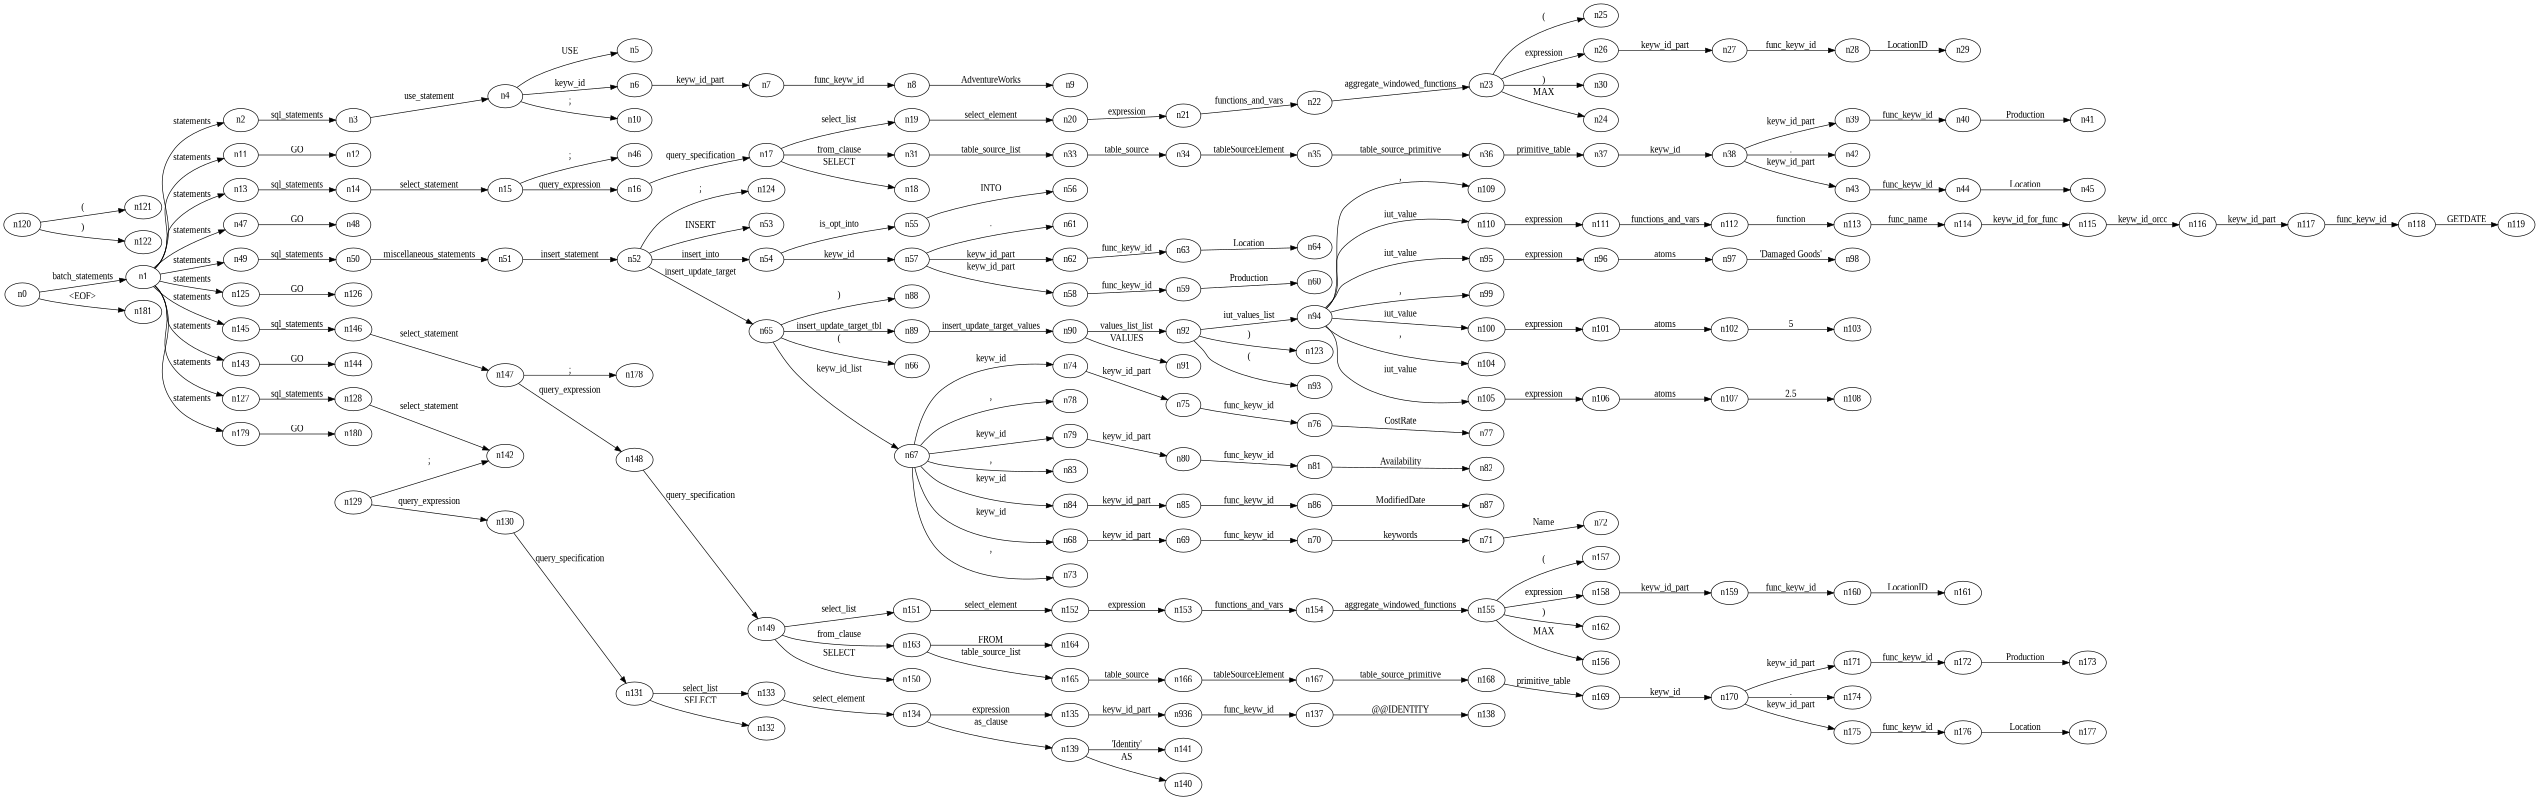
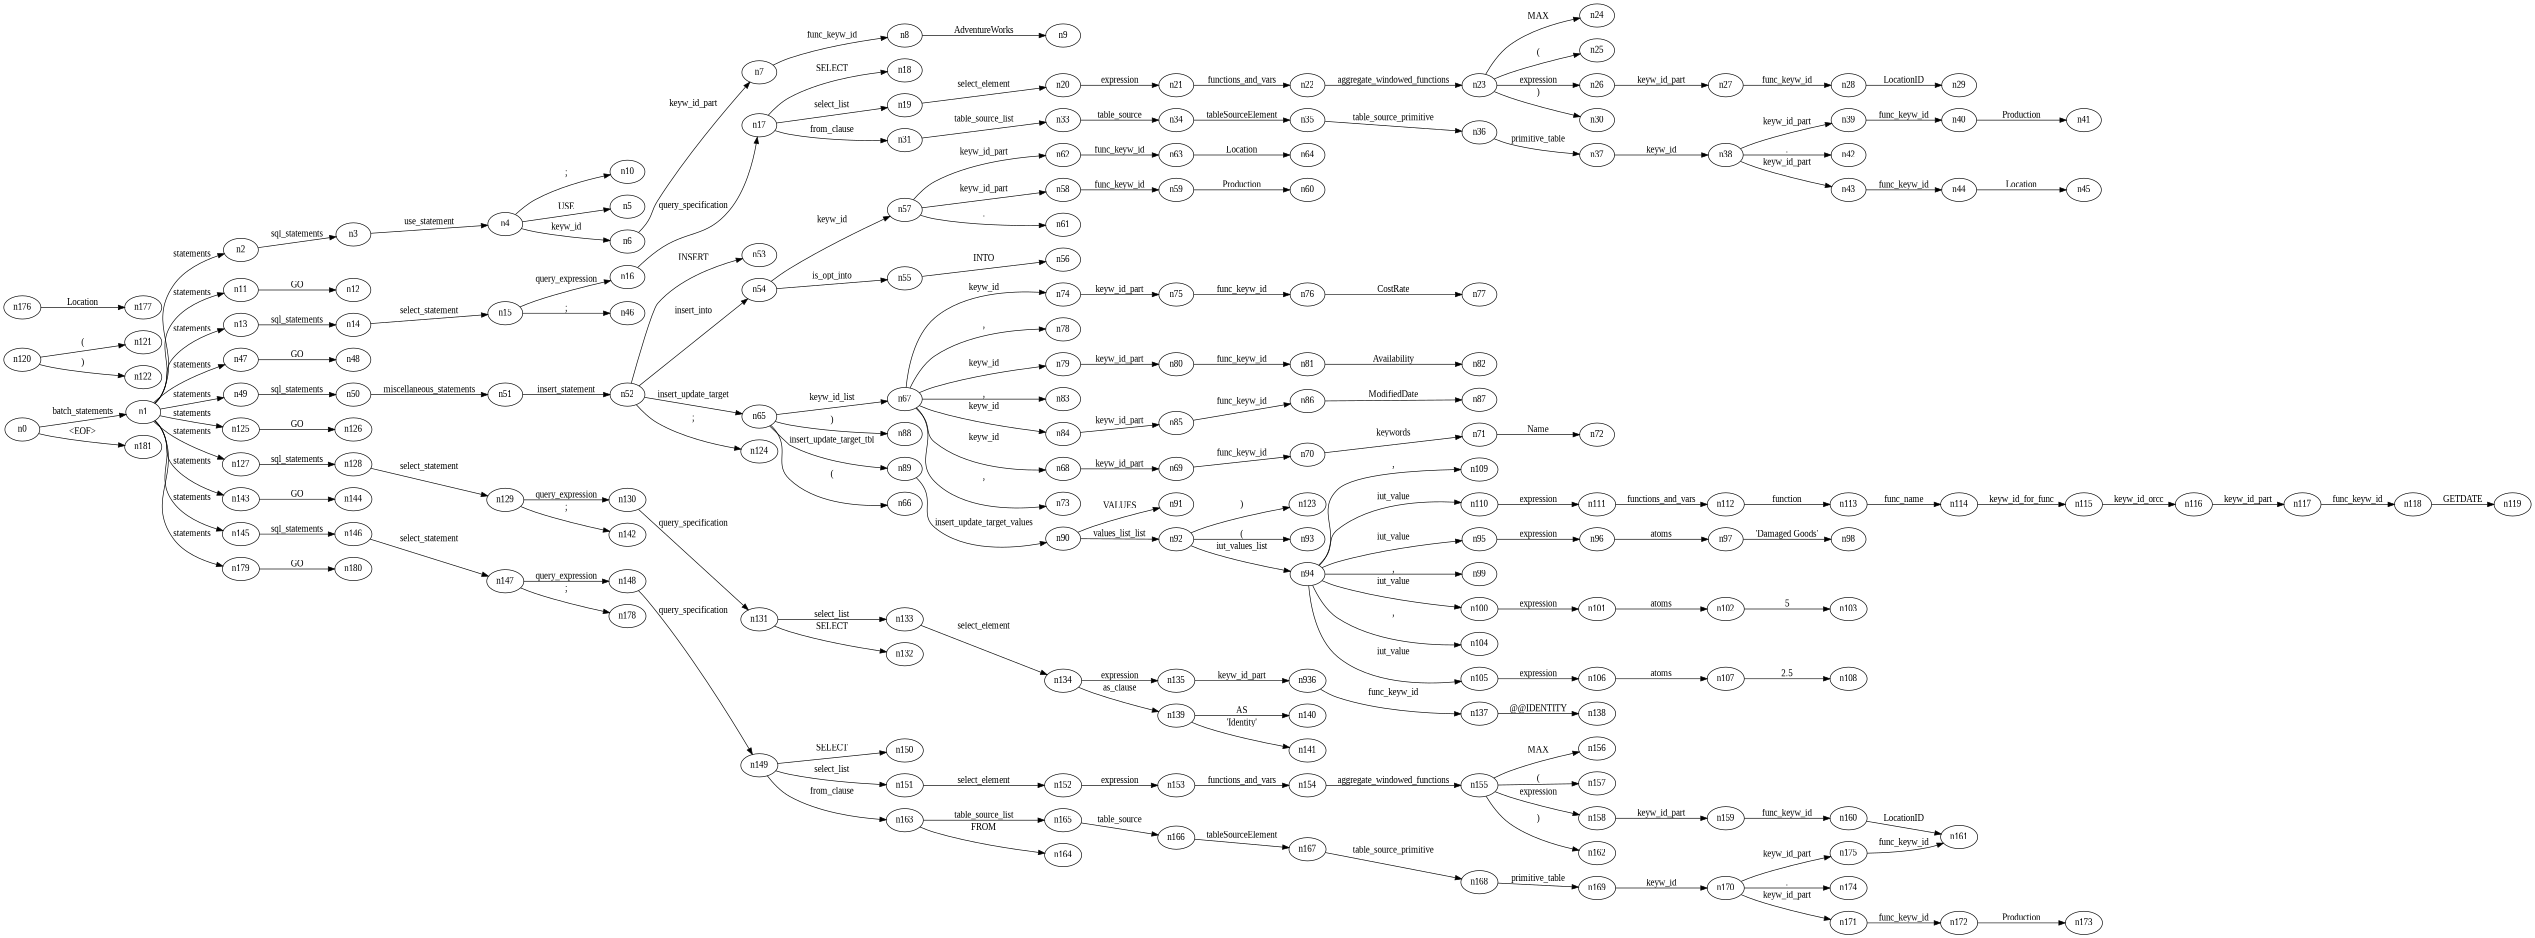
(426, 426) -> (426, 481)
(1905, 732) -> (1902, 851)
